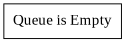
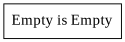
(63, 21) -> (63, 21)
